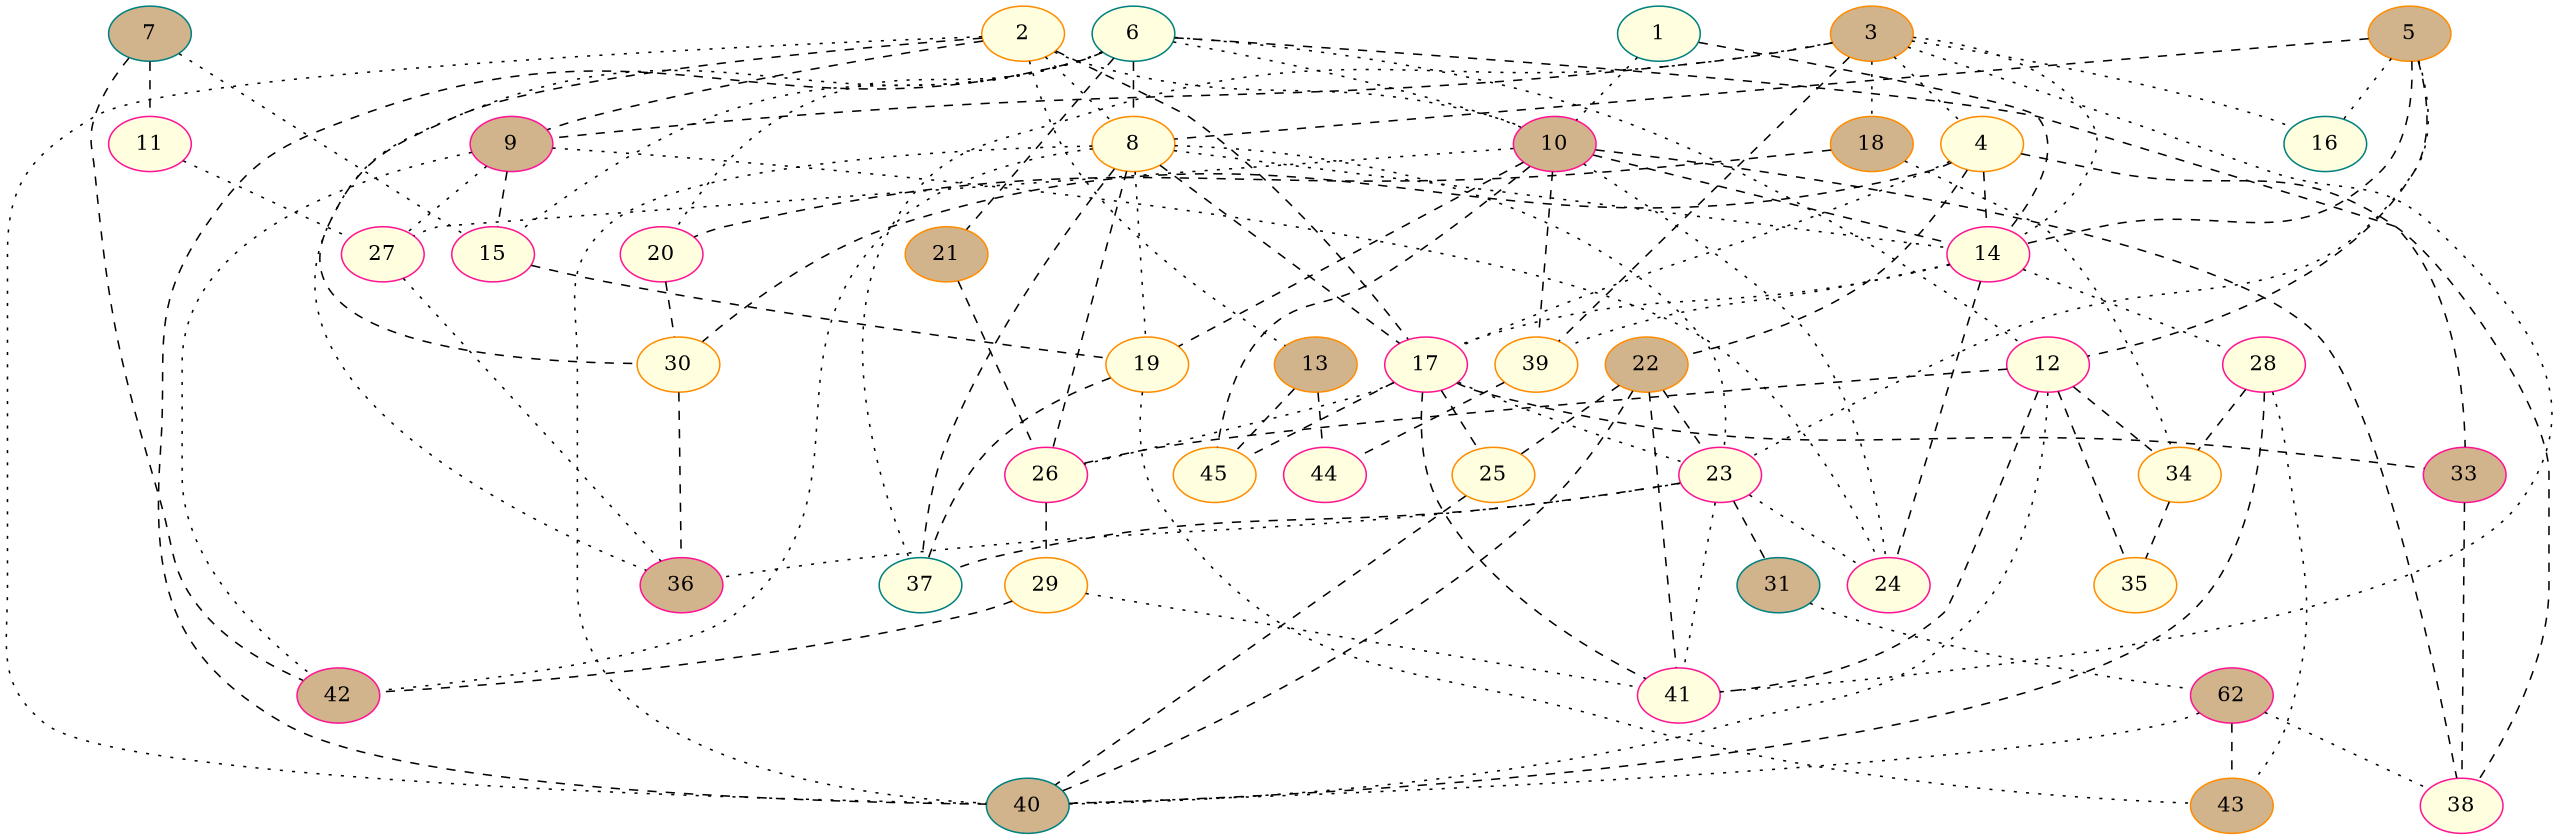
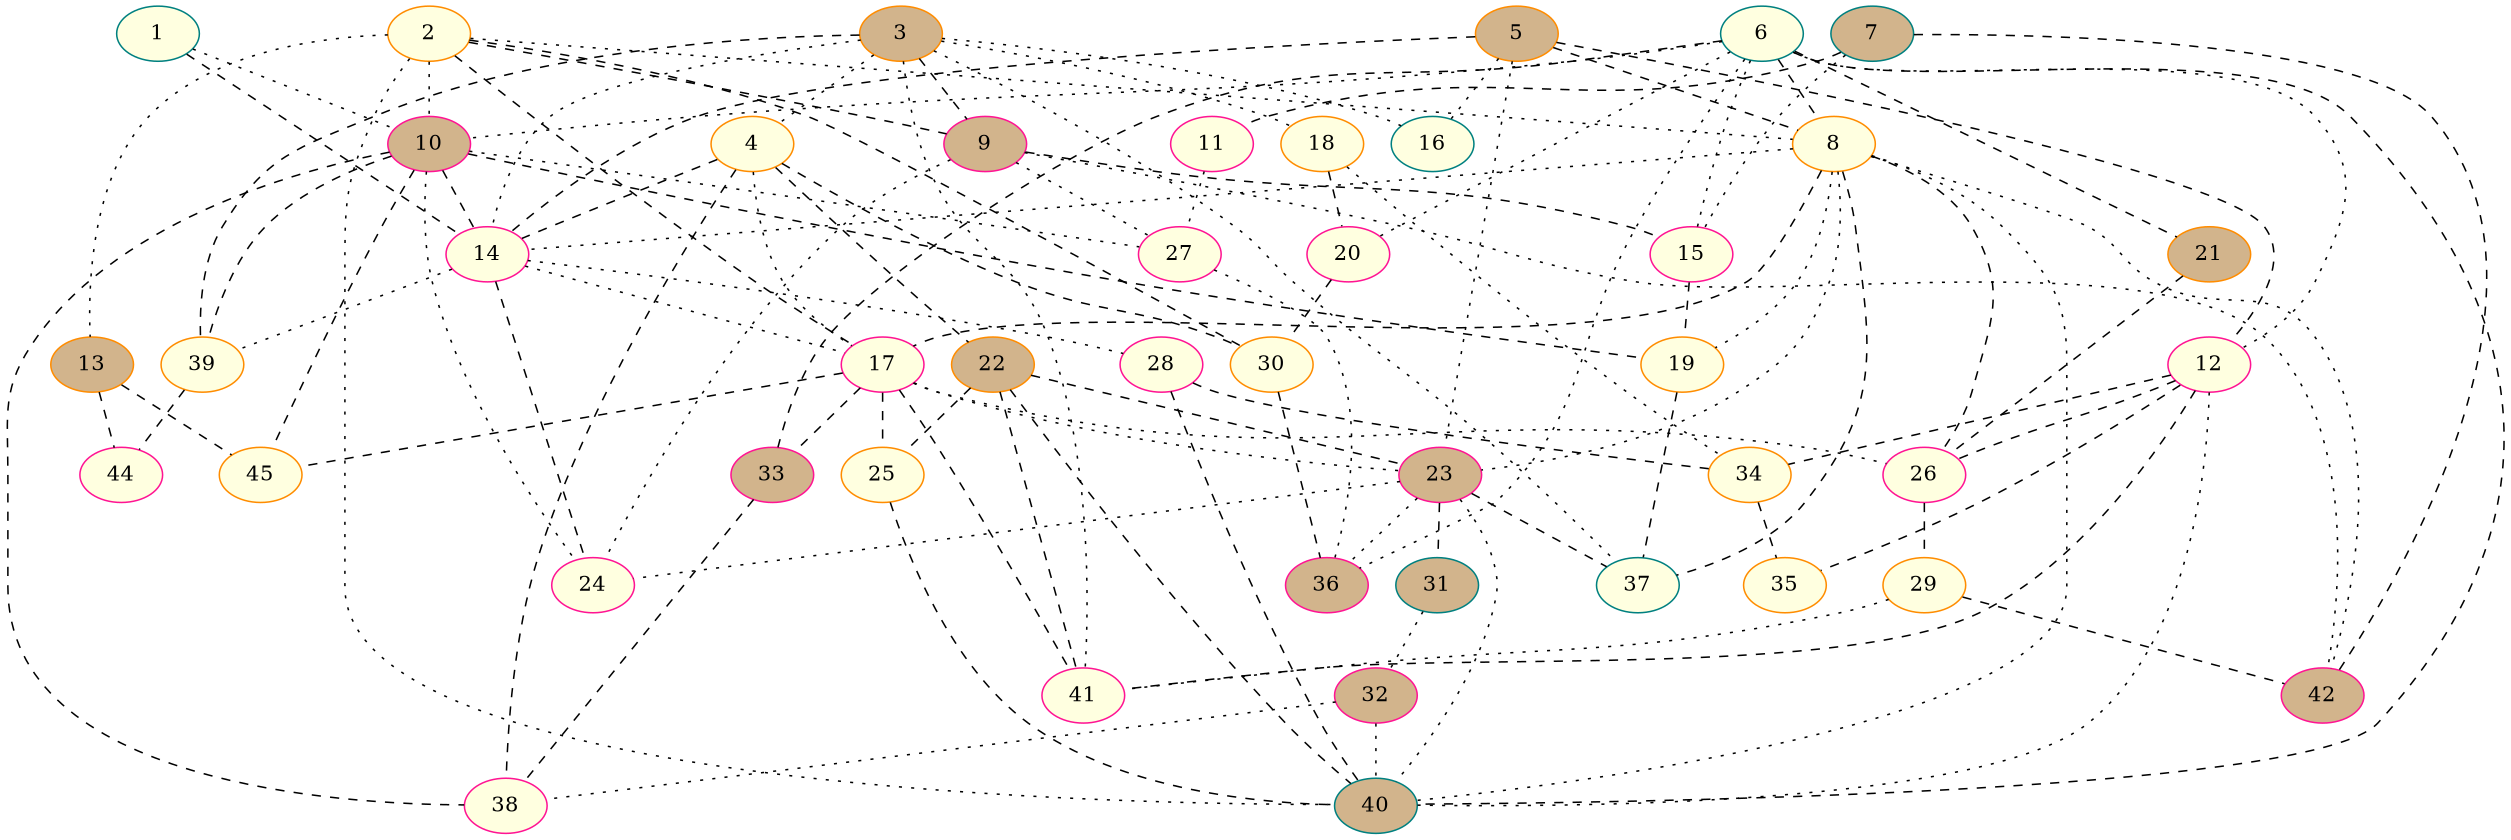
(1872, 144) -> (1322, 144)
(1720, 475) -> (1440, 475)
(1699, 585) -> (1484, 640)
(2232, 696) -> (1376, 696)
(2232, 806) -> none
